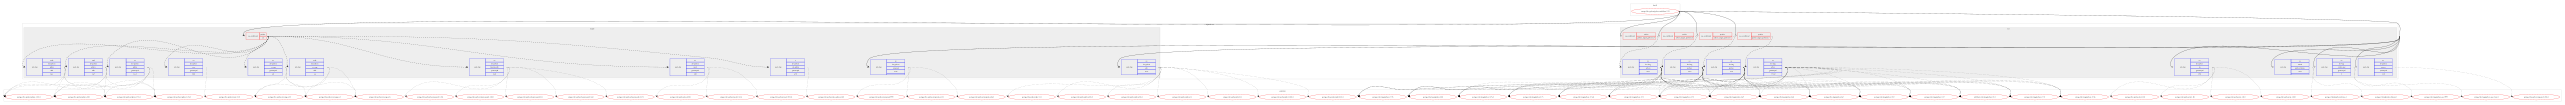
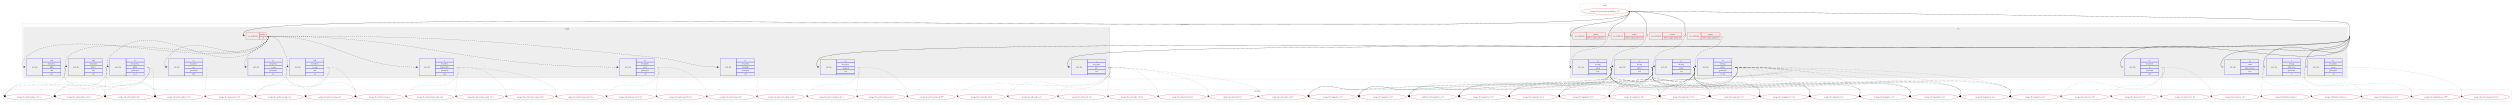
(430, 97) -> none
